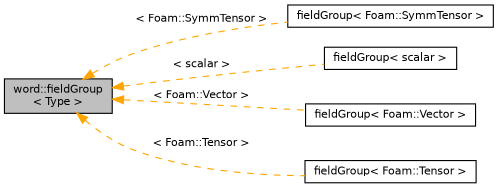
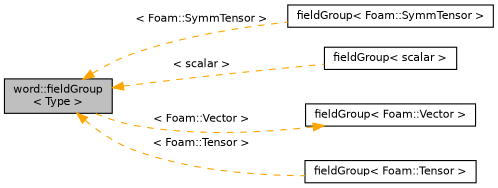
(215, 105) -> (202, 132)
